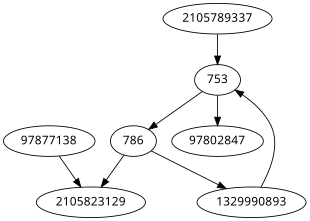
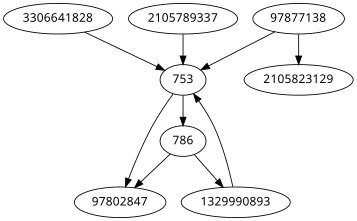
none -> (58, 19)
none -> (242, 49)
(115, 168) -> (156, 168)
